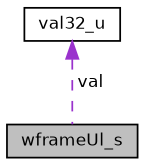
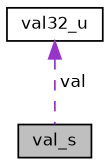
(72, 141) -> (55, 141)
